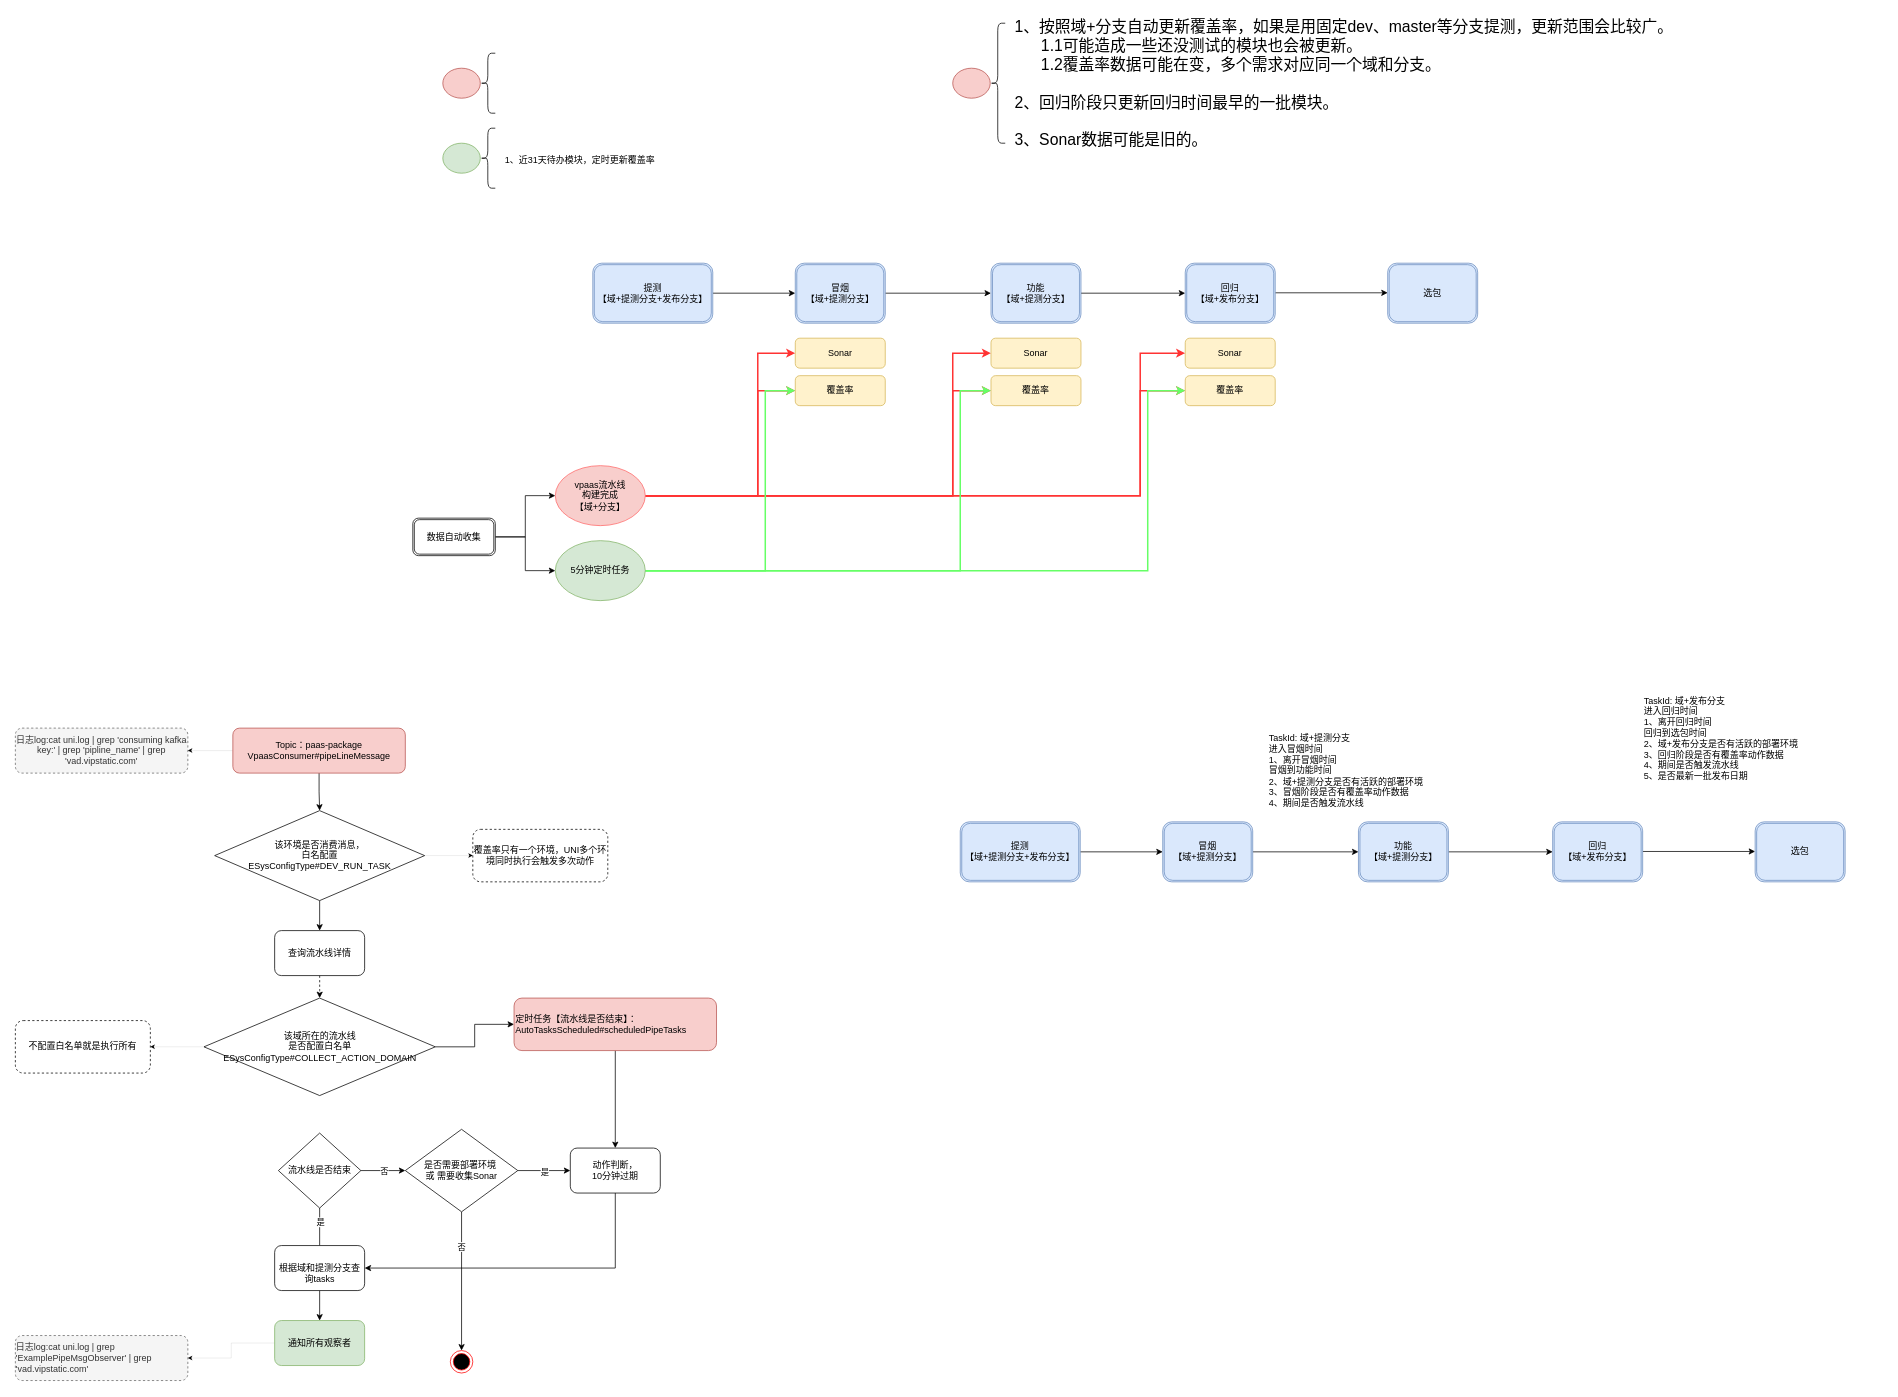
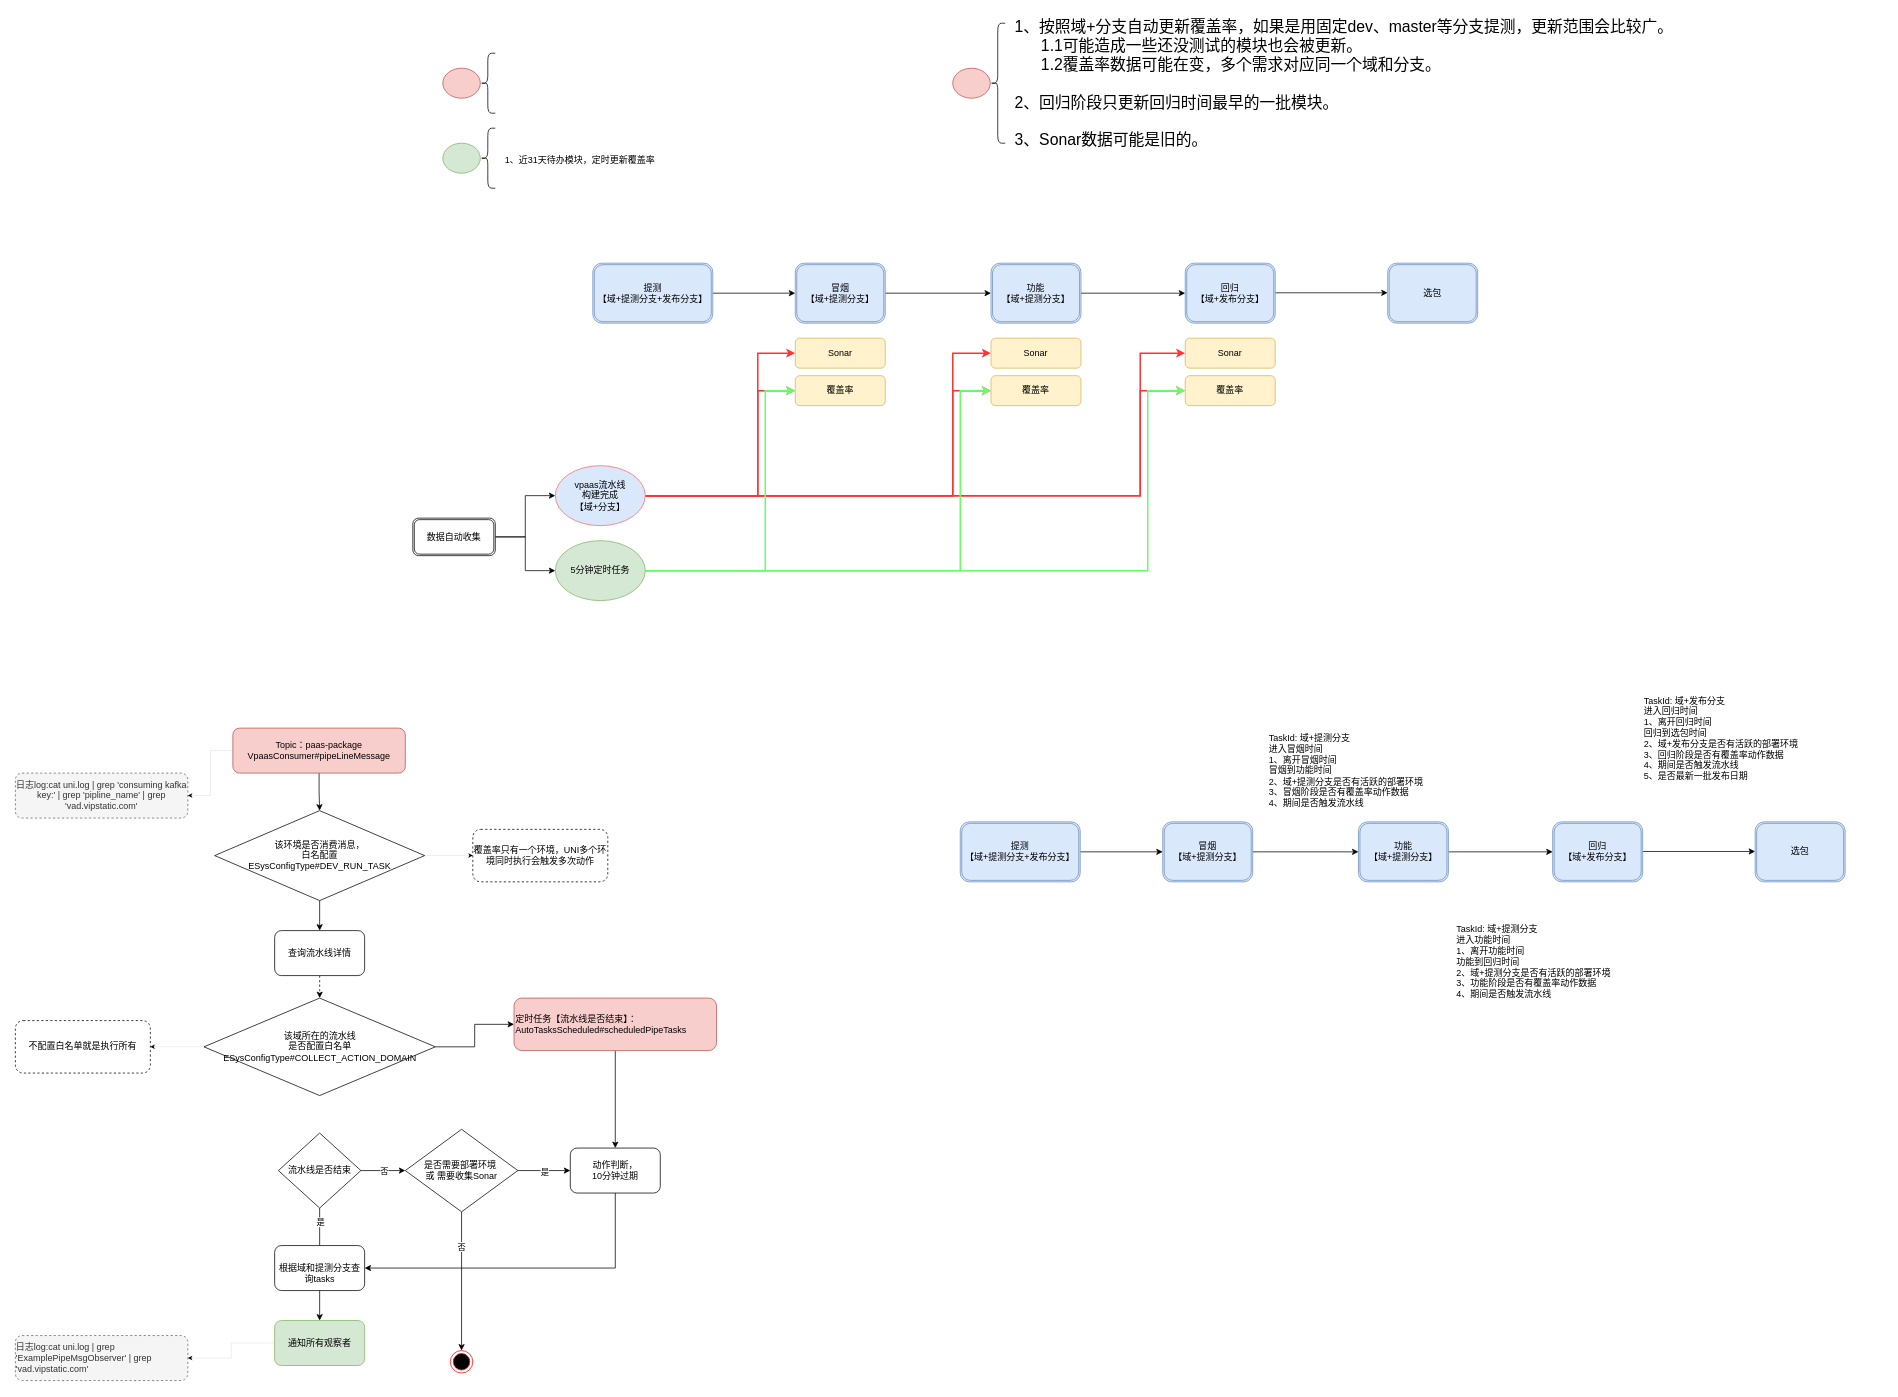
(600, 495) -> (600, 495)
(102, 750) -> (102, 795)
none -> (1572, 977)
